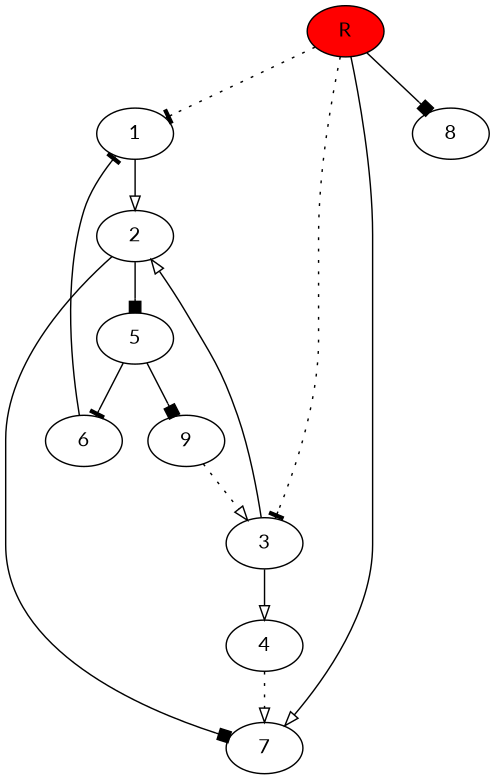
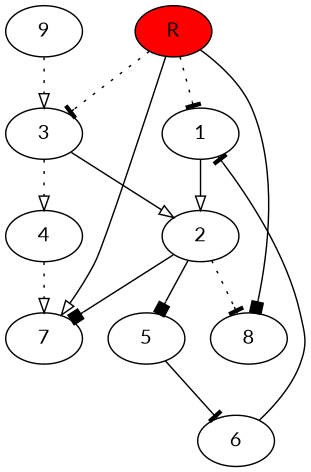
none -> (223, 284)
(157, 383) -> none
(265, 588) -> (44, 178)
